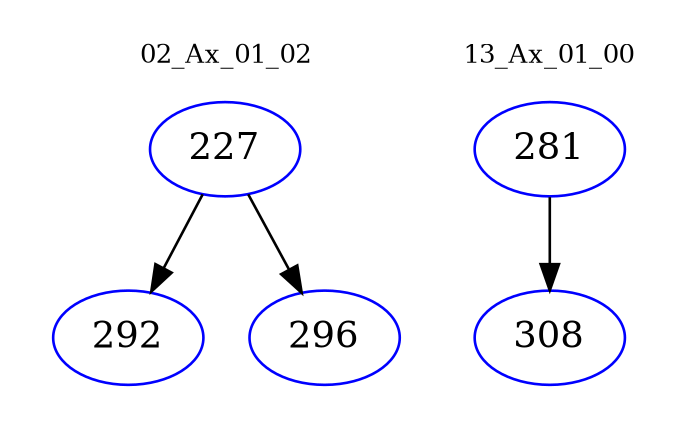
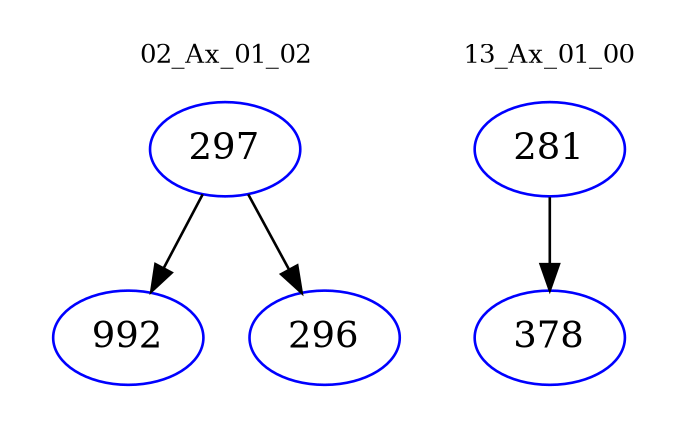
(225, 149) -> (225, 149)
(128, 338) -> (128, 338)
(550, 338) -> (550, 338)
